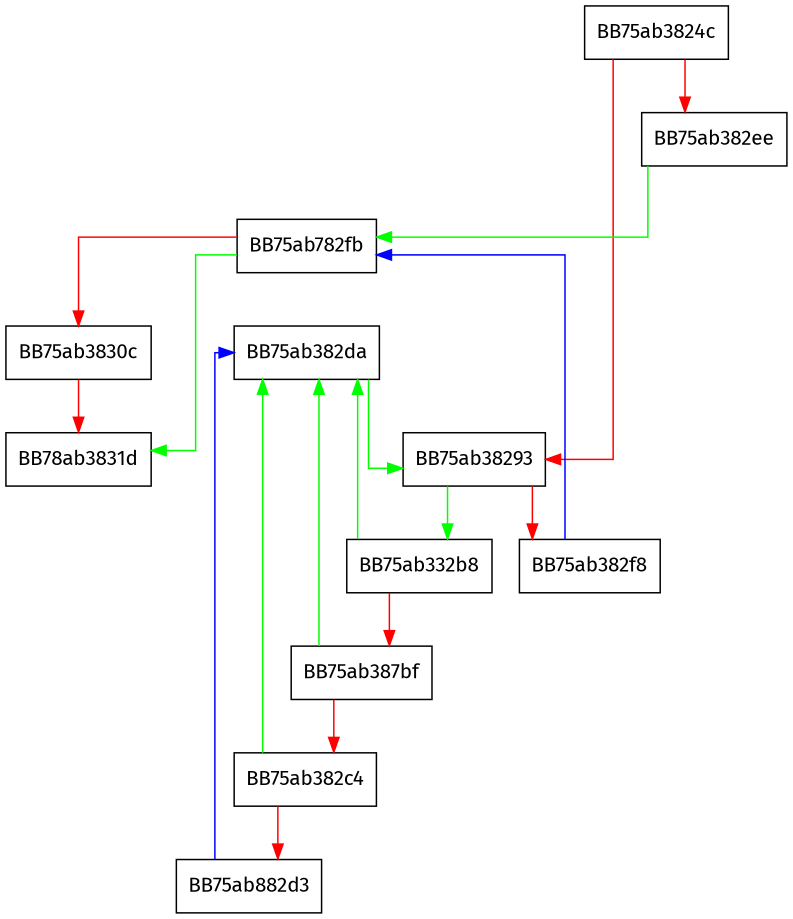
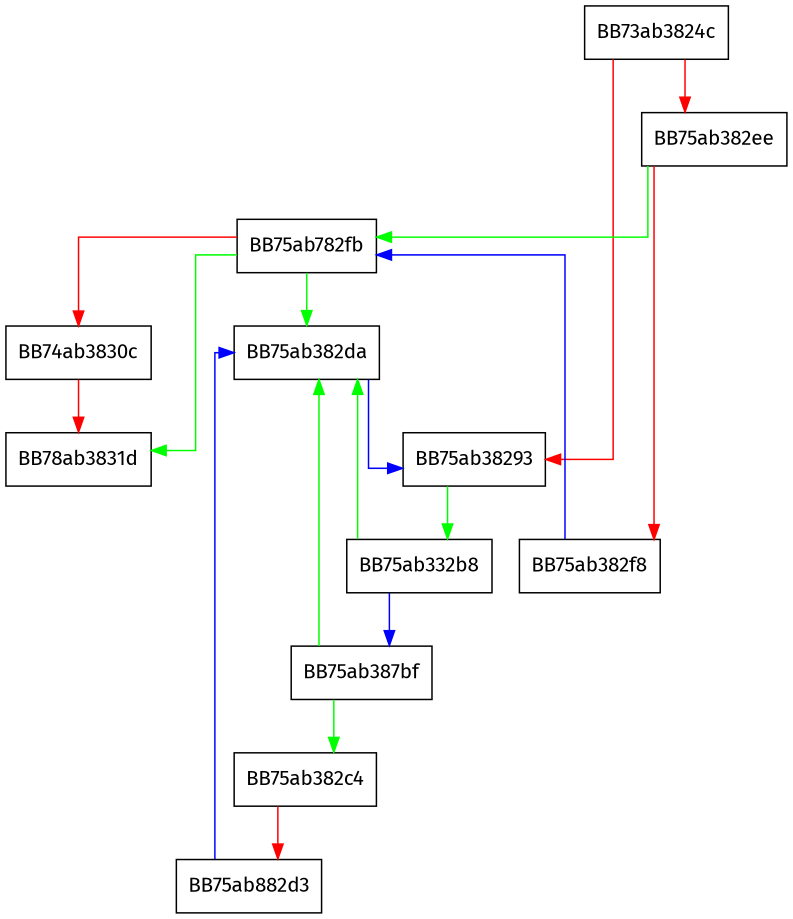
(657, 33) -> (657, 33)
(79, 353) -> (79, 353)
(369, 434) -> (369, 434)
(532, 505) -> (654, 345)
(263, 574) -> (307, 292)
(389, 612) -> (389, 612)
(334, 719) -> (334, 719)
